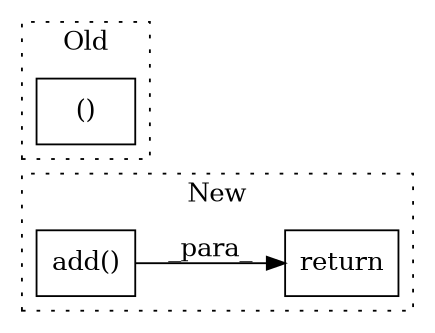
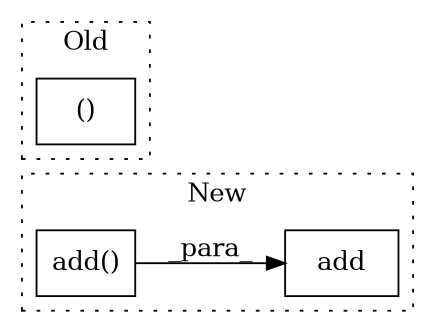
(342, 263) -> (342, 263)
